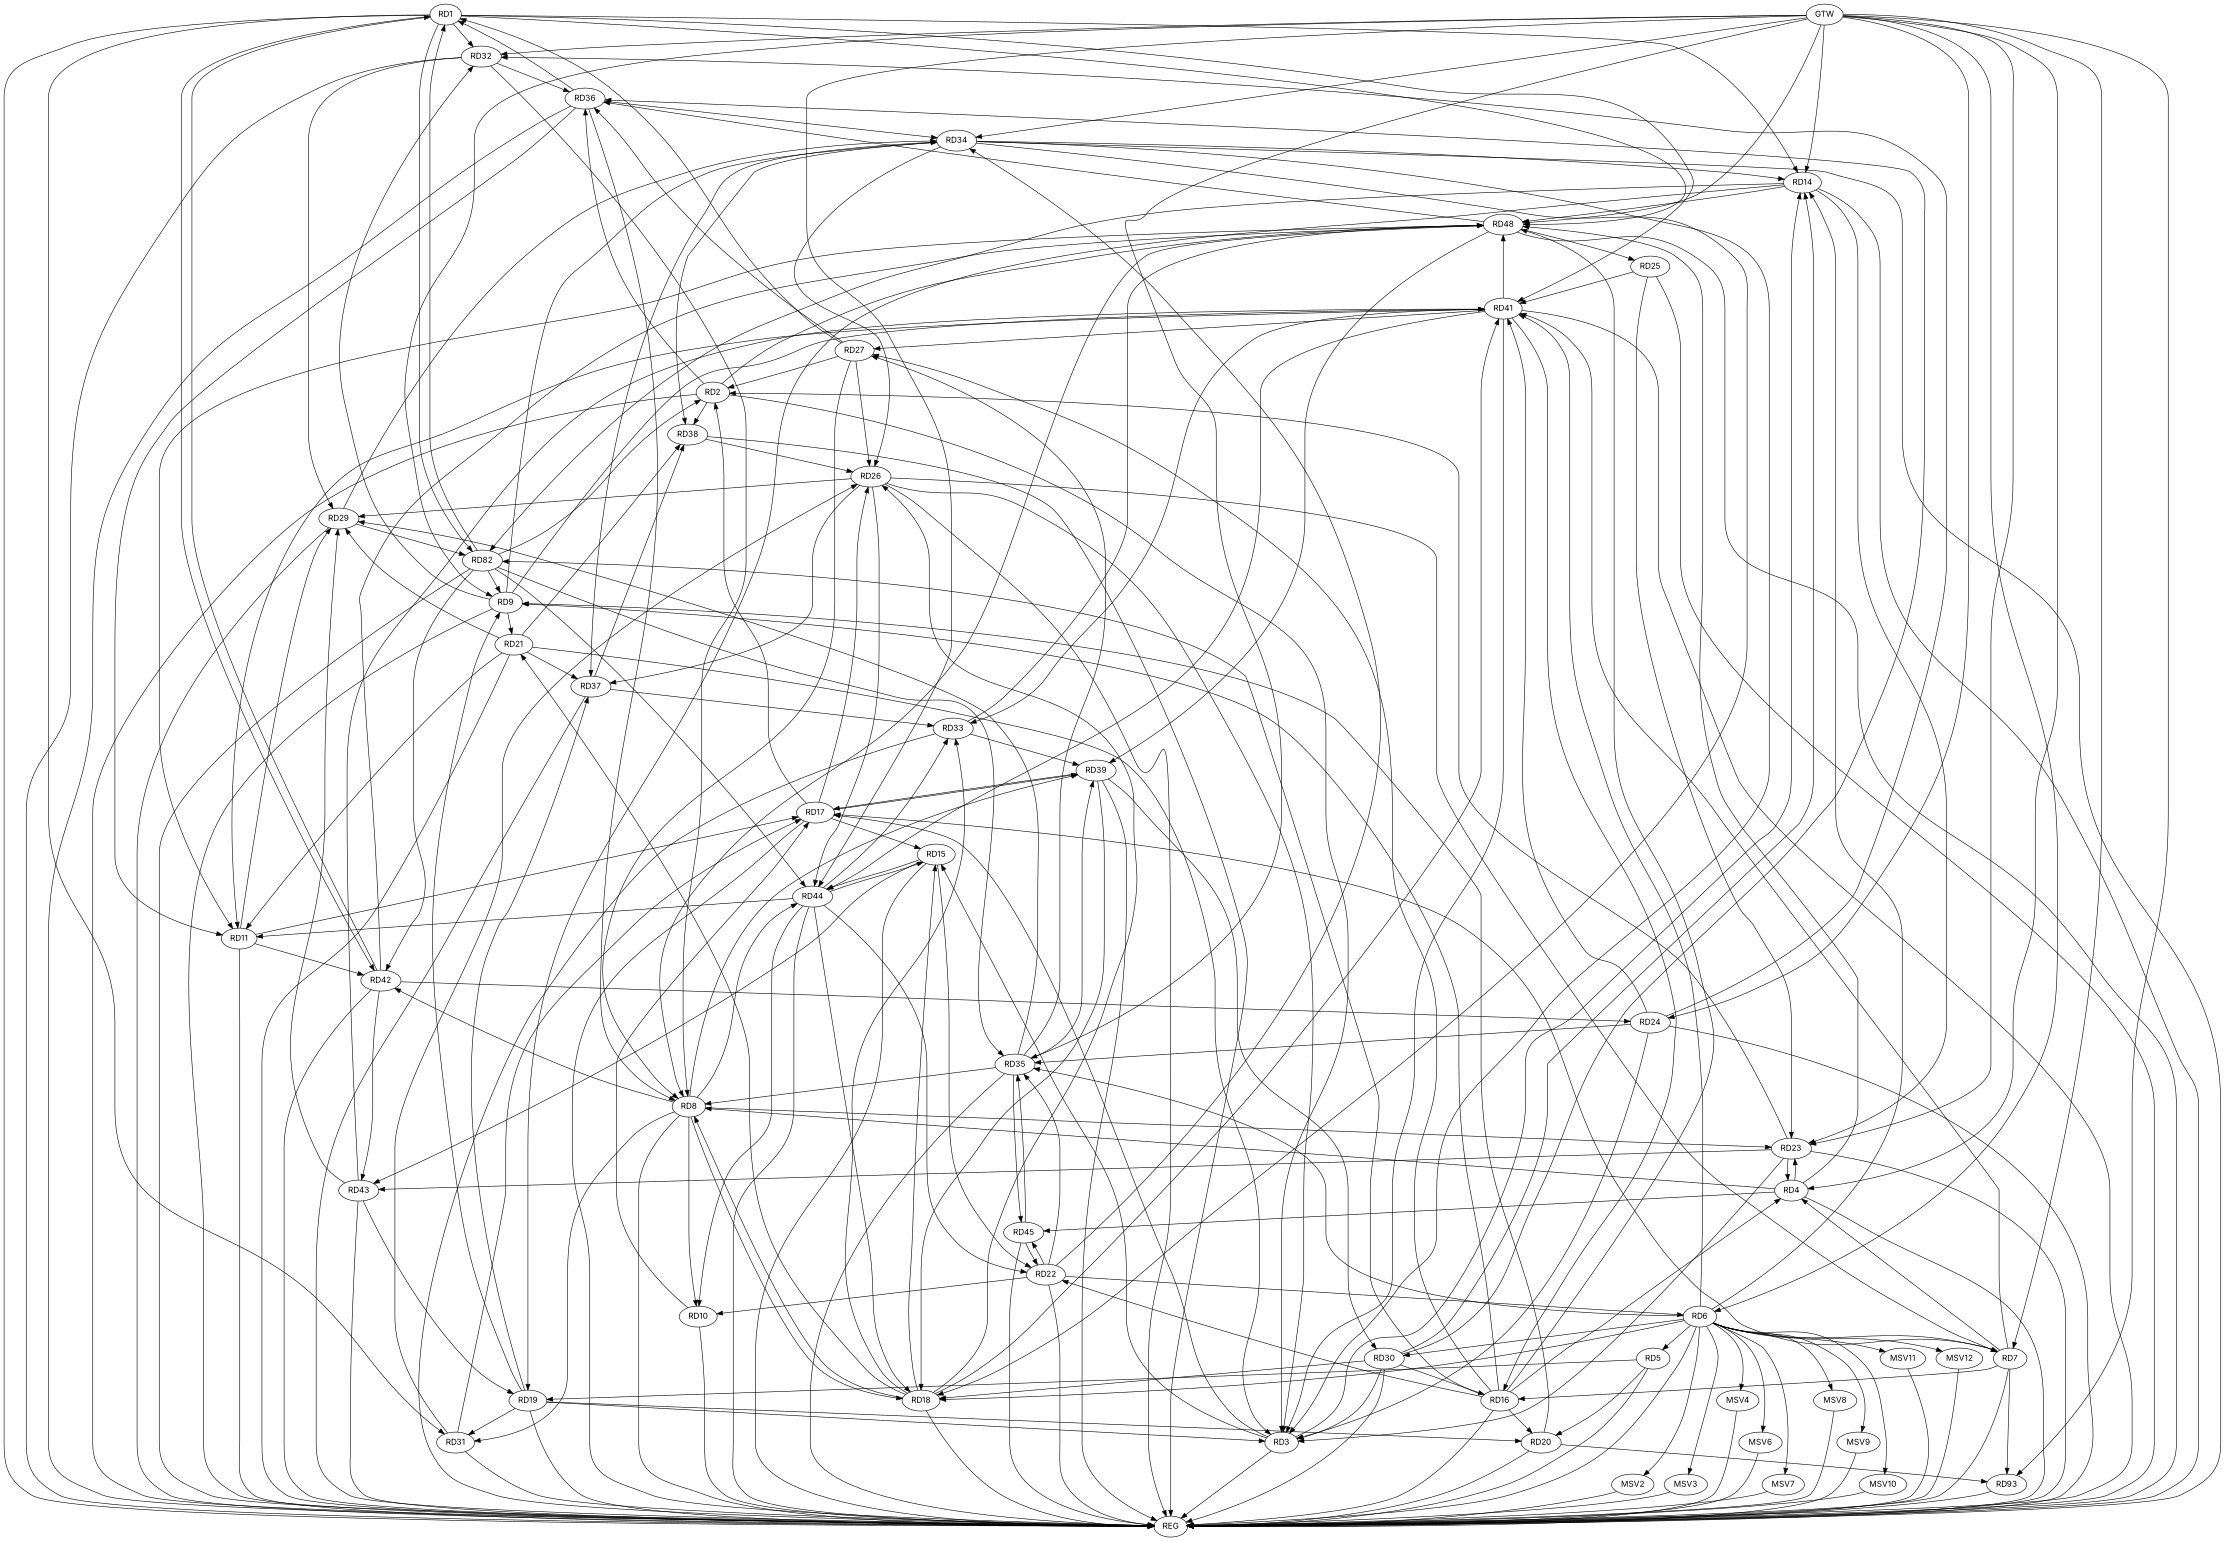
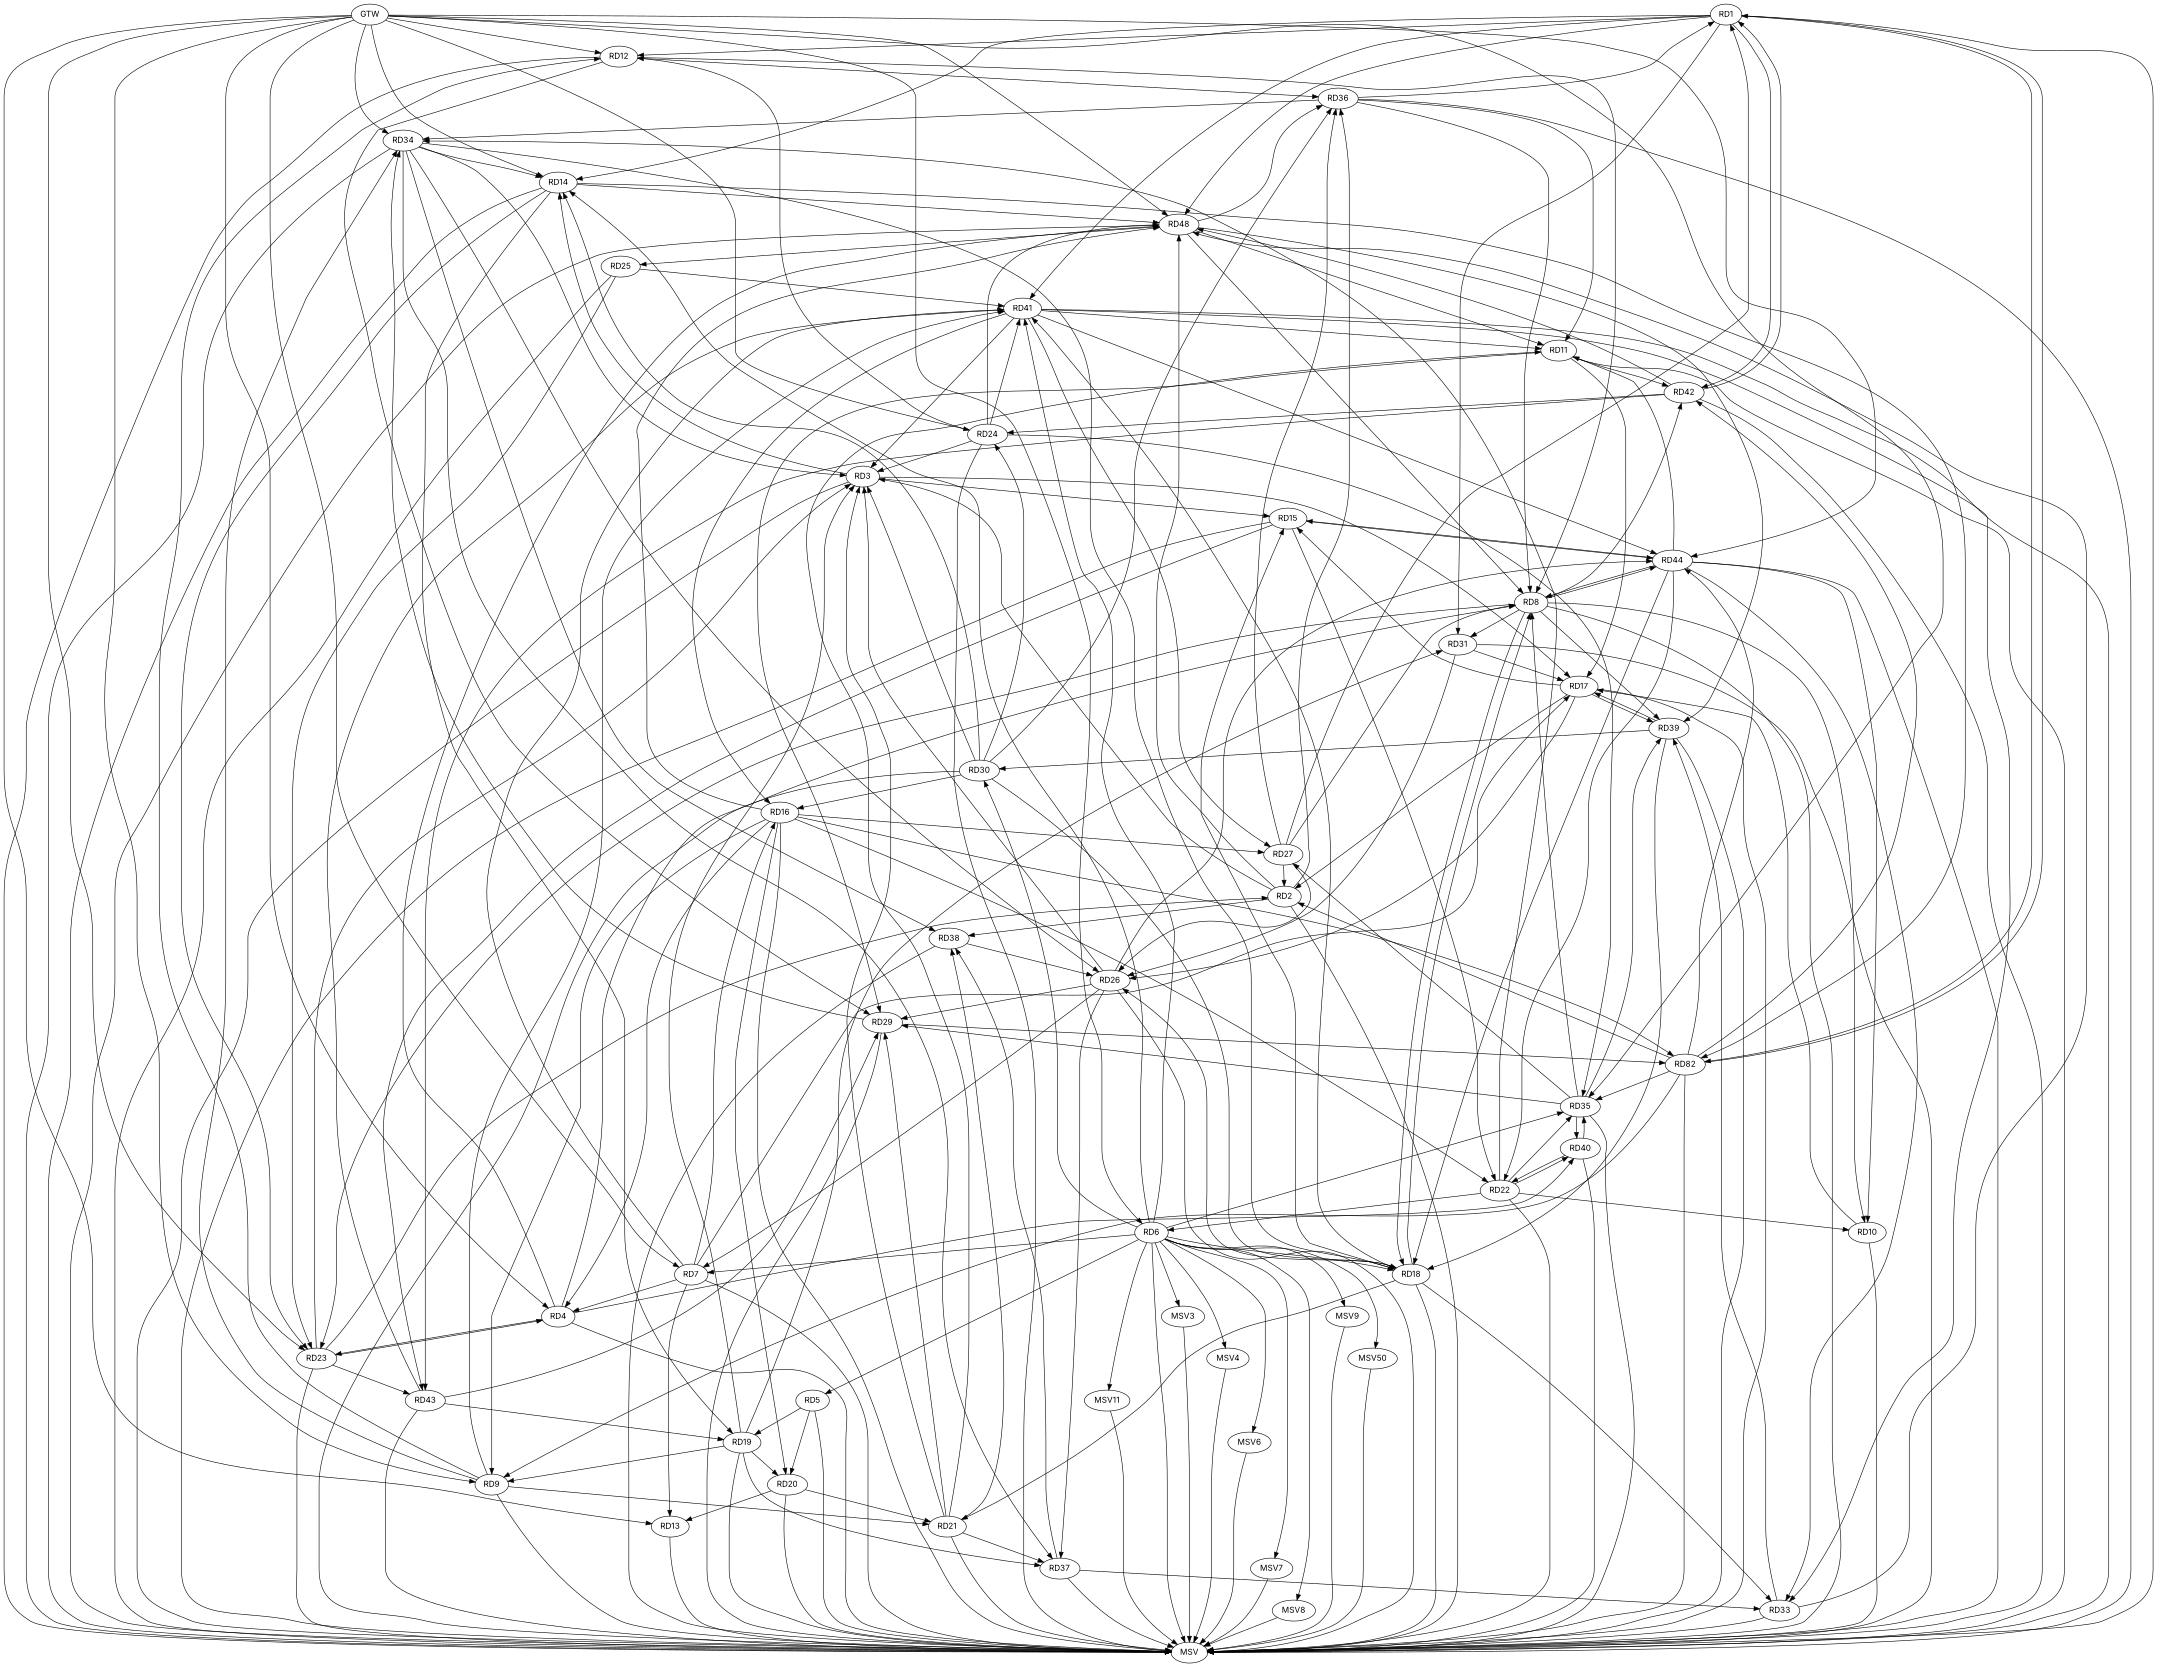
(481, 57) -> (619, 57)
(1503, 270) -> (999, 275)
none -> (1603, 580)
none -> (1024, 605)
(1315, 709) -> (862, 1504)
(1024, 1233) -> (1580, 1149)
(1959, 1359) -> none
(1633, 1485) -> none
(1883, 1485) -> (1373, 1359)
(2007, 1485) -> (670, 1527)
(1171, 1527) -> (1189, 1653)
